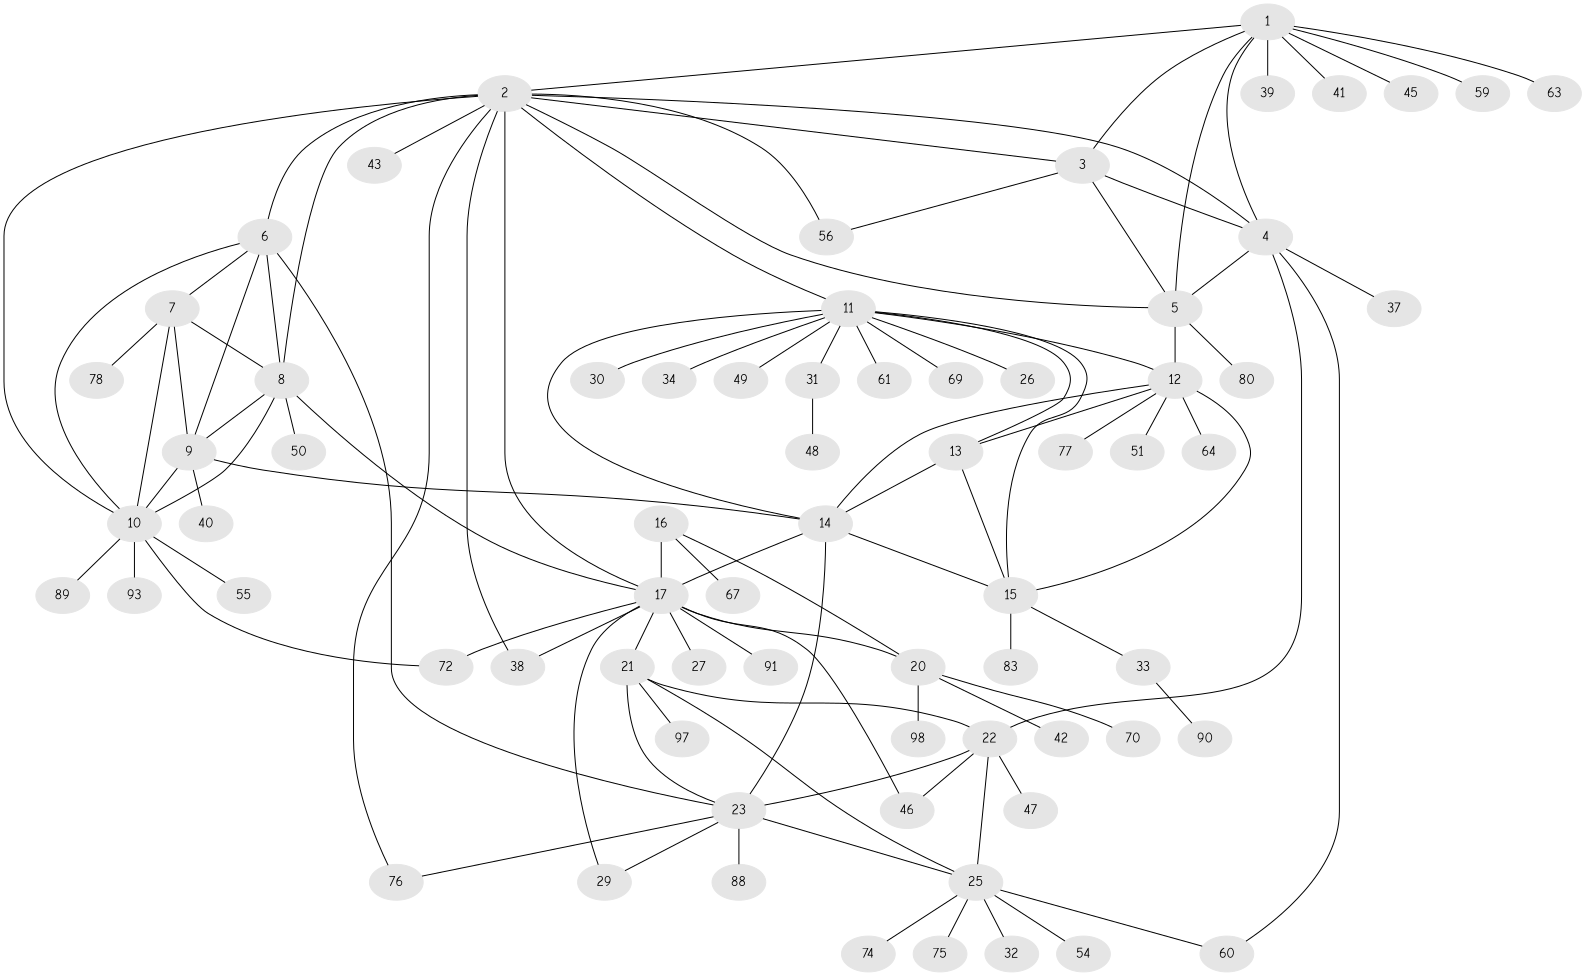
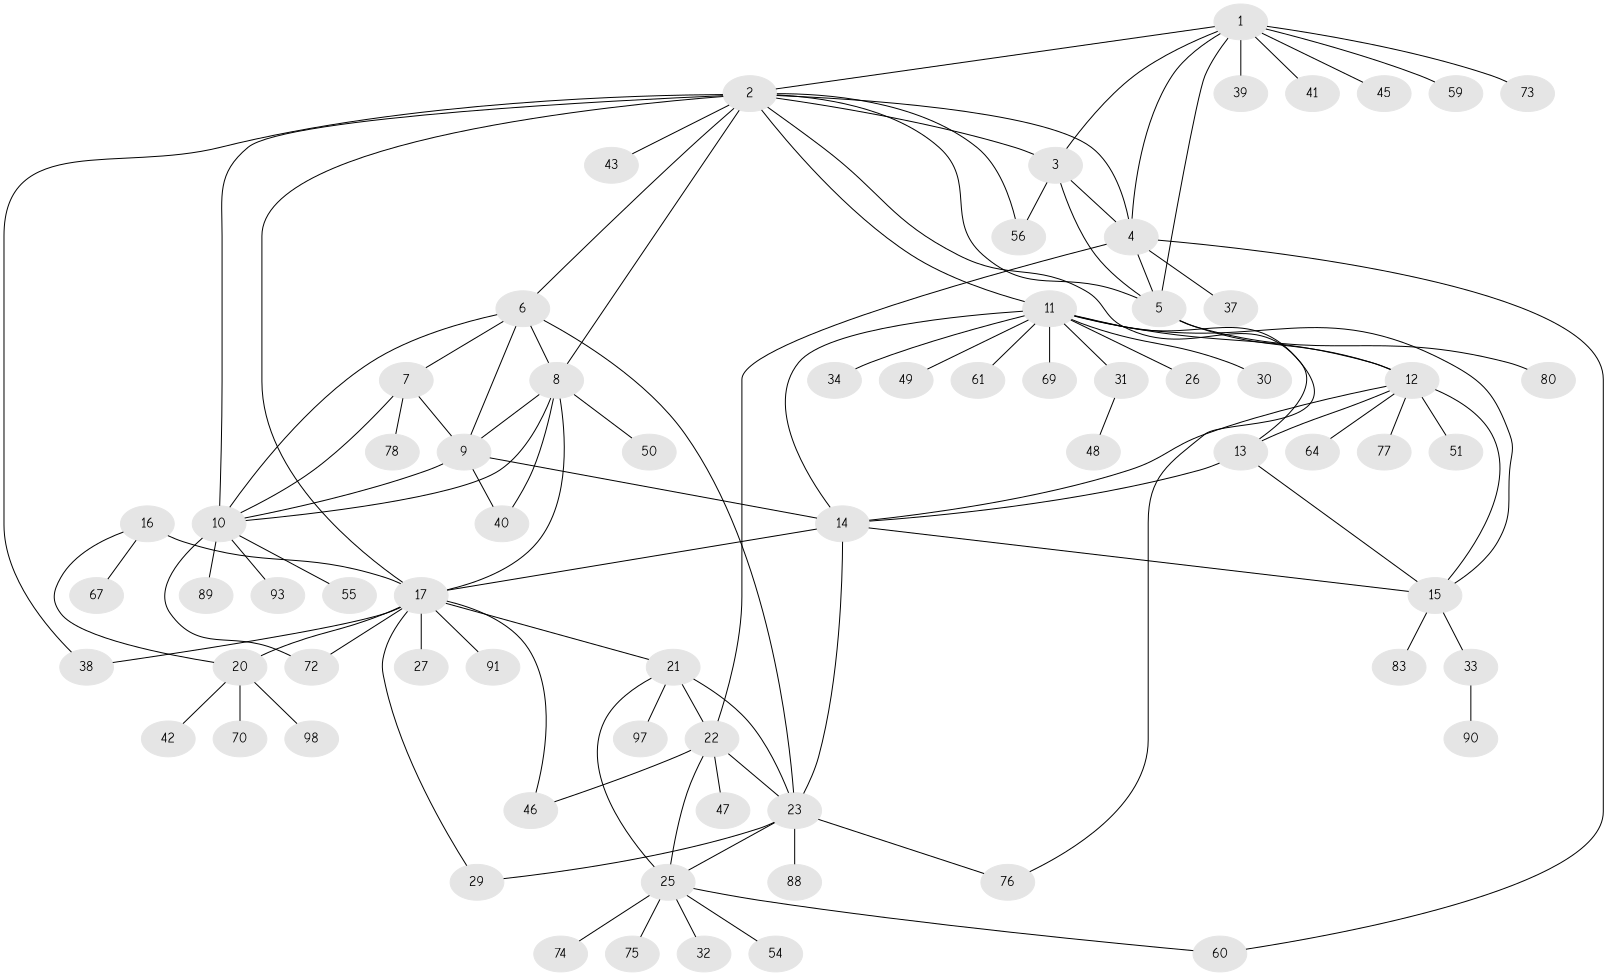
(1554, 94) -> (1528, 94)
(222, 341) -> (538, 455)
